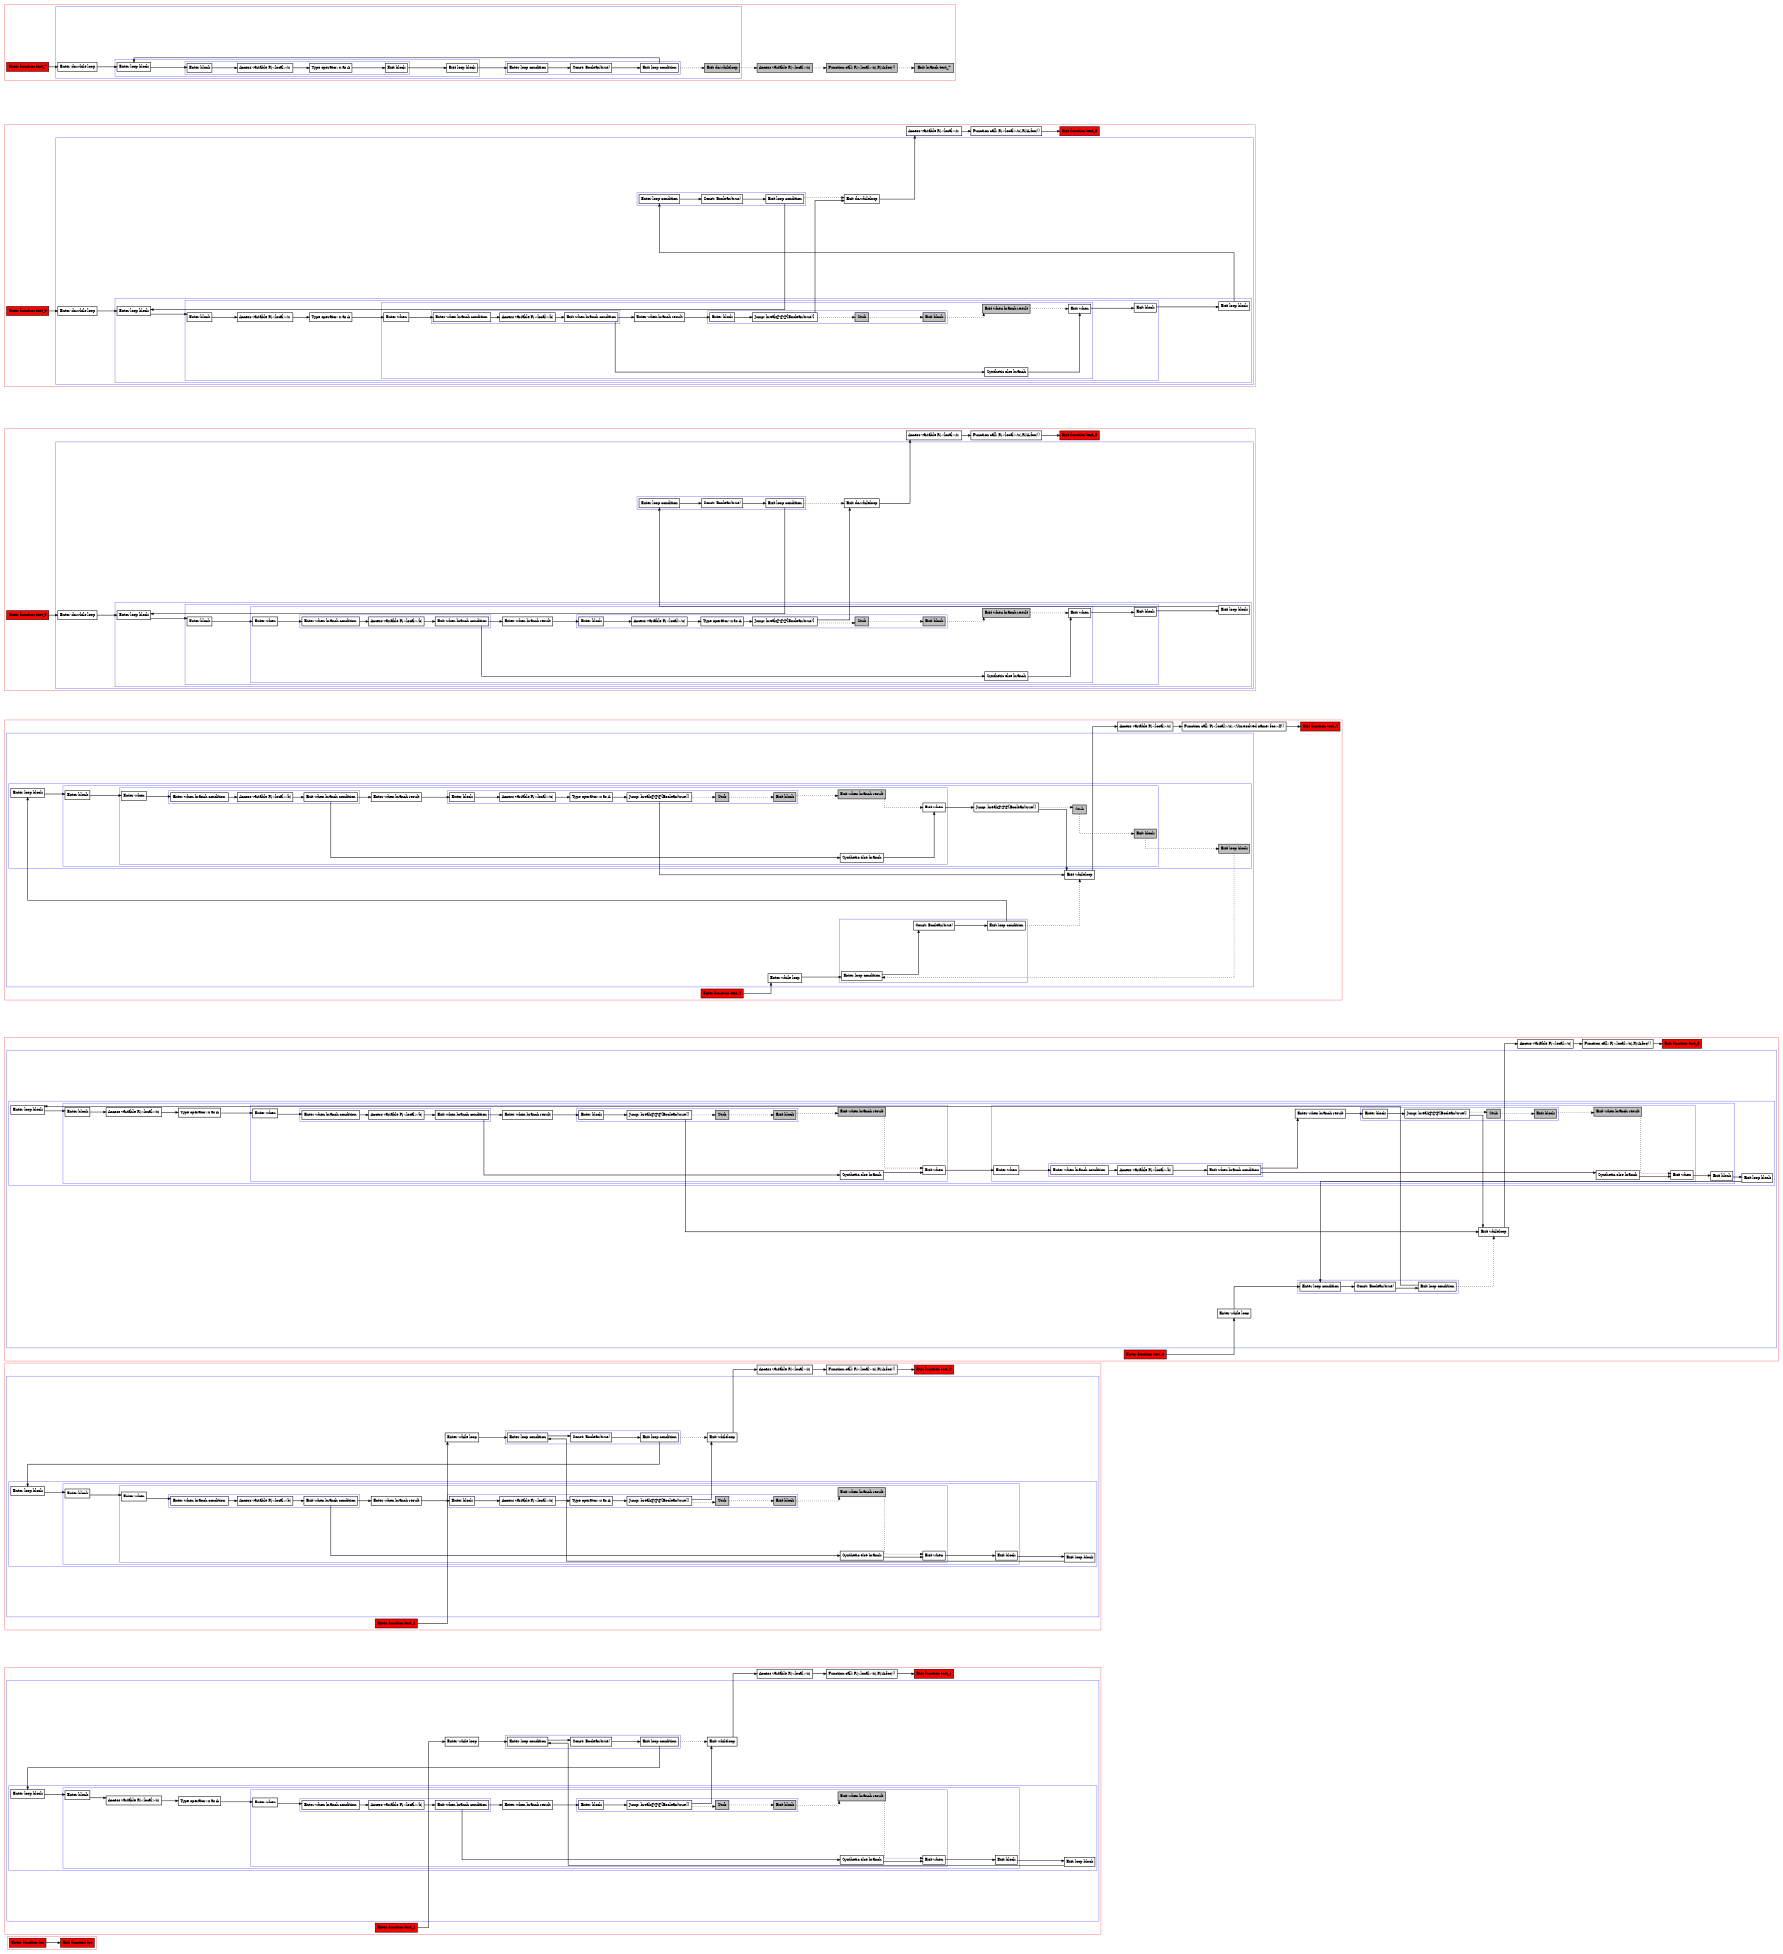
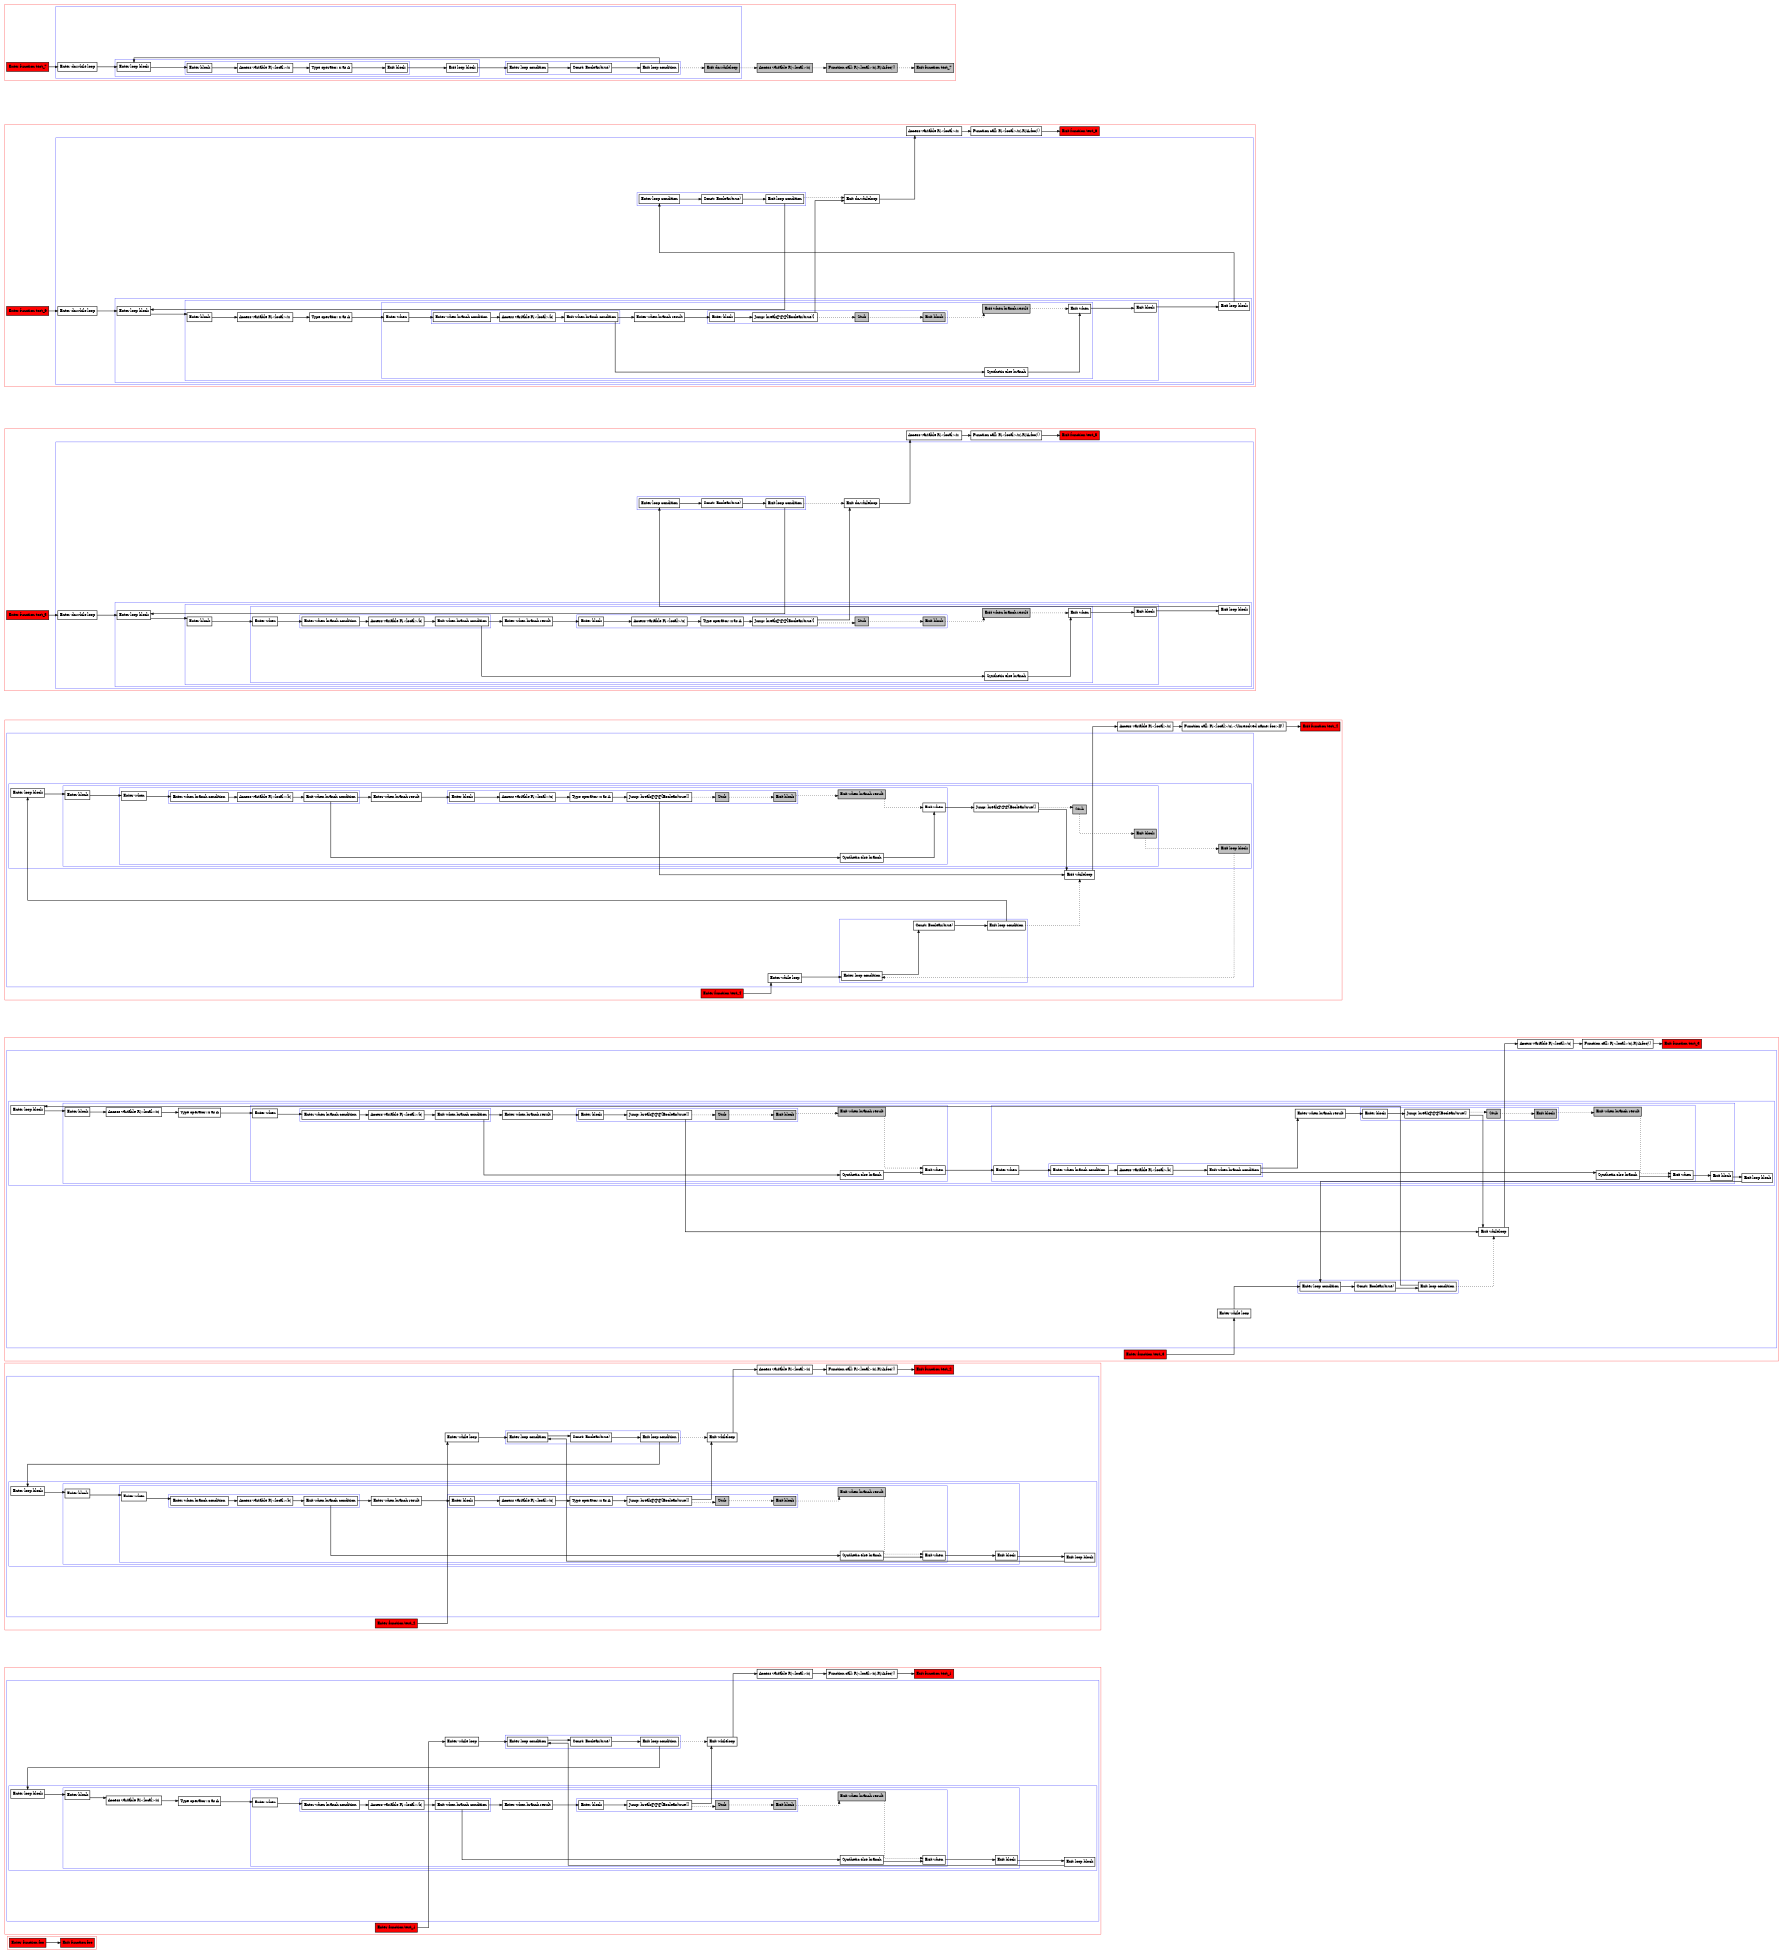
(934, 68) -> (934, 68)
